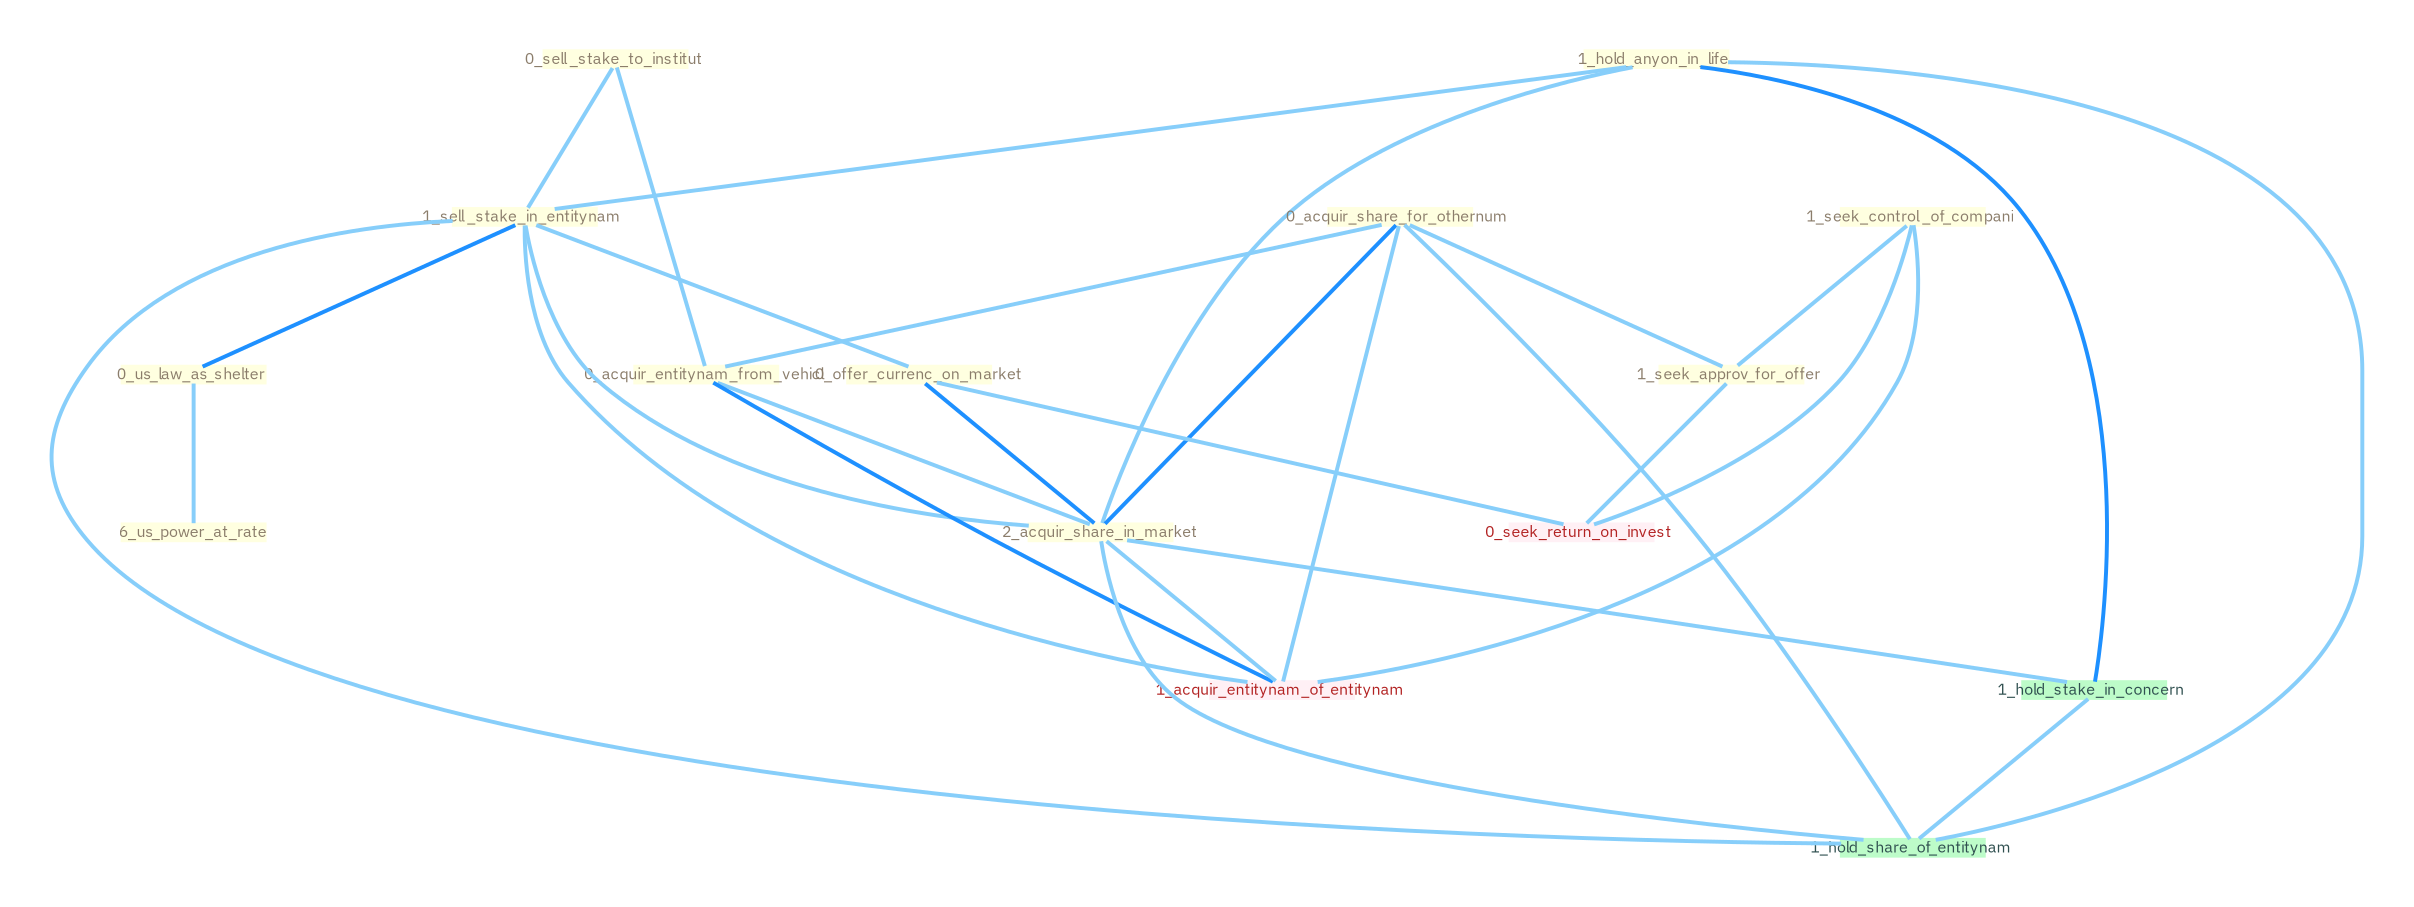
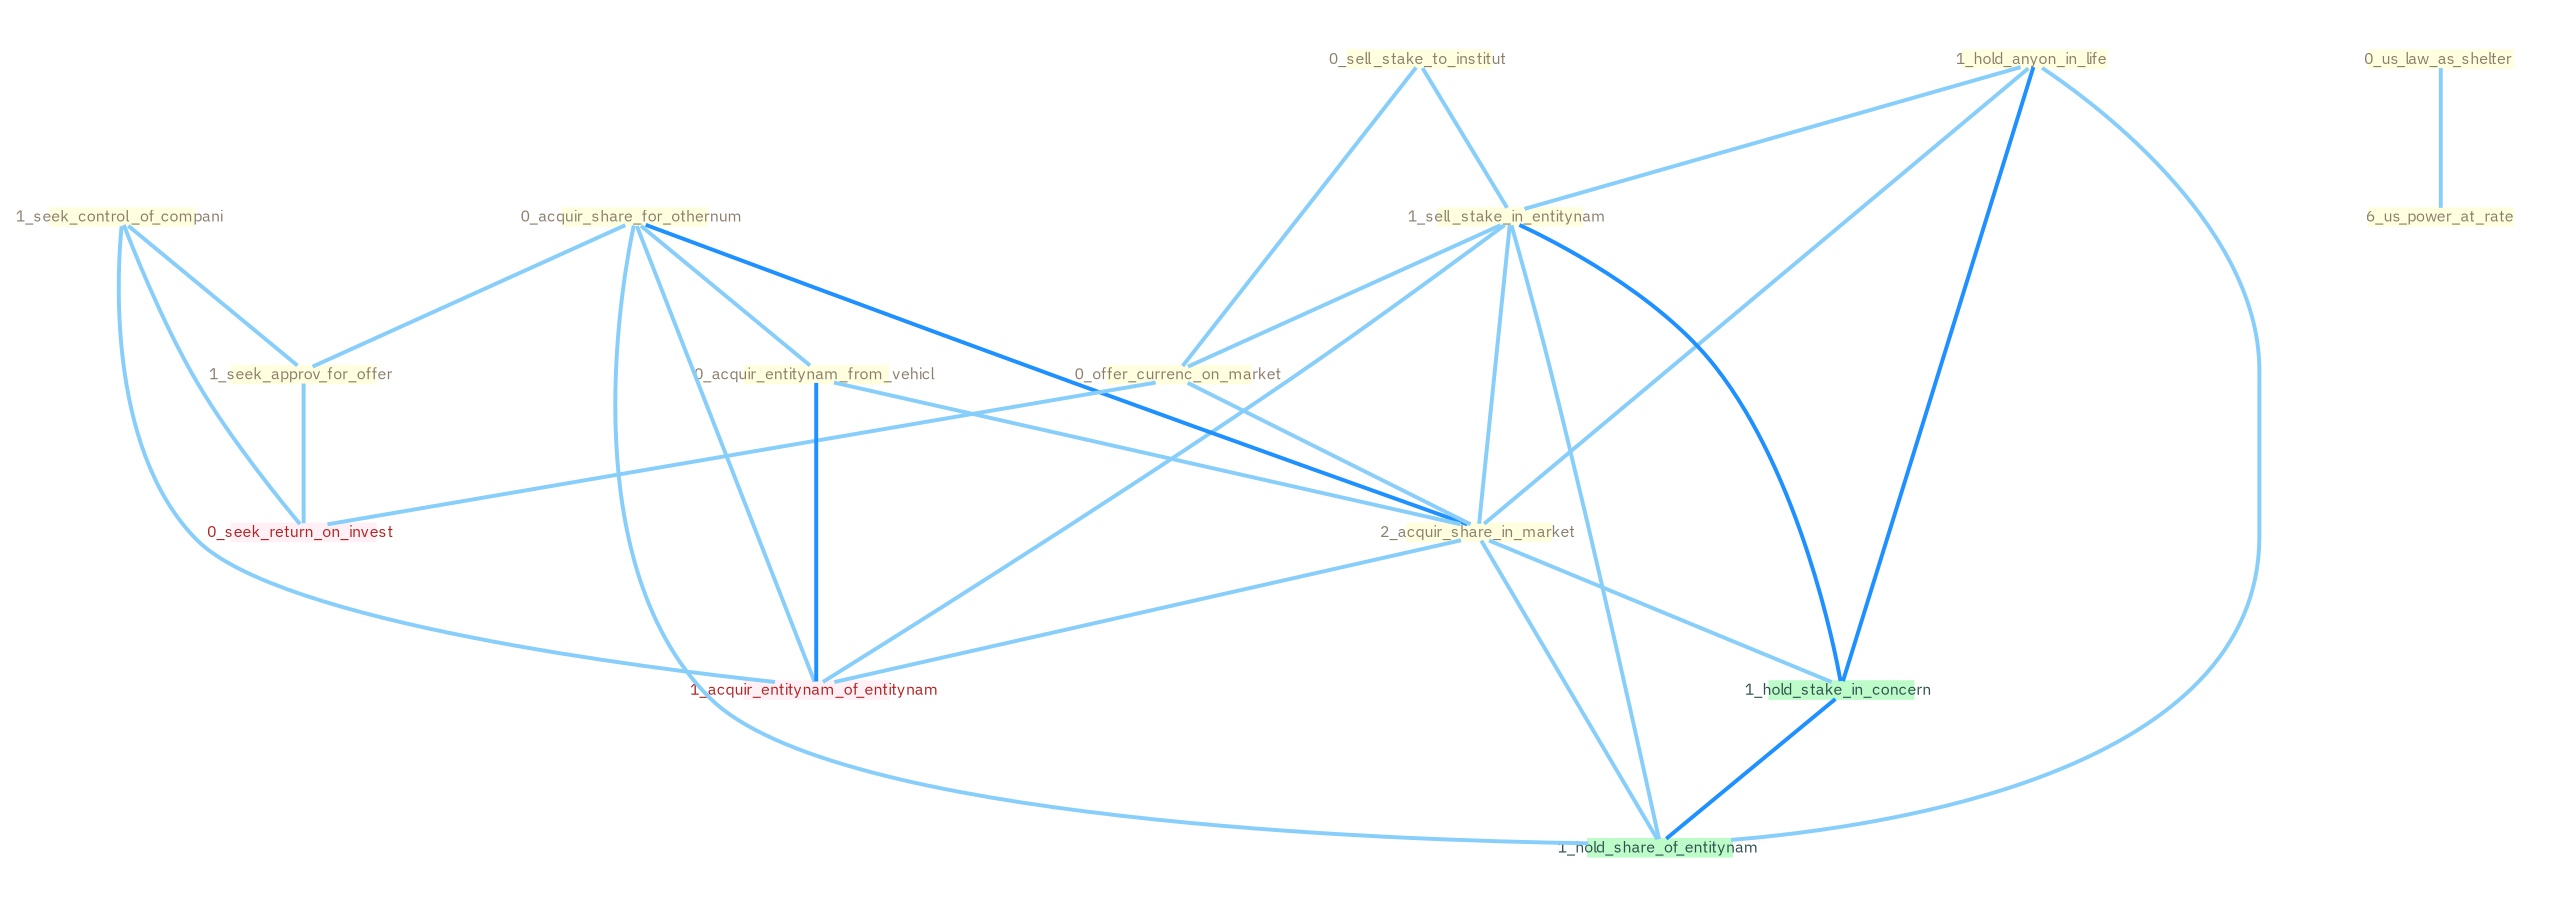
(663, 224) -> (1299, 217)
(359, 296) -> (1743, 407)
(1010, 453) -> (1301, 439)
(2004, 769) -> (1751, 769)
